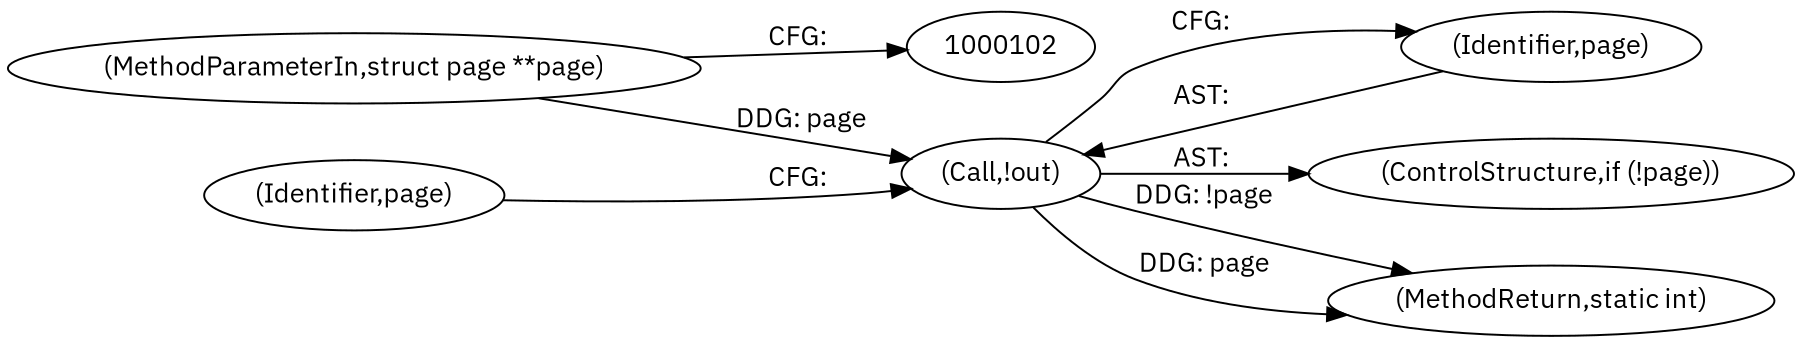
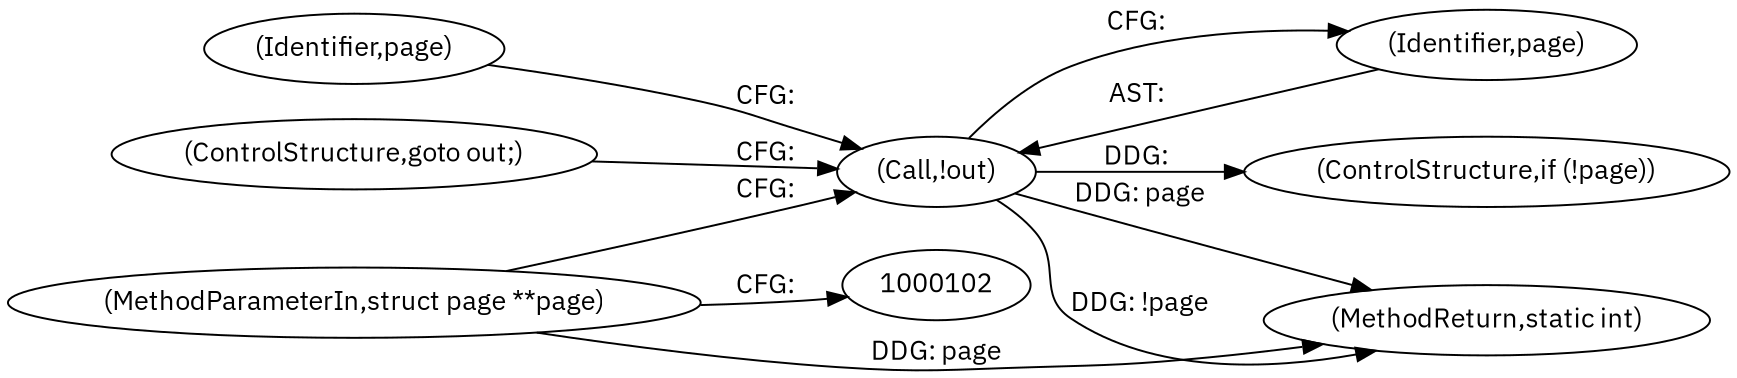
(801, 120) -> (769, 190)
none -> (354, 154)
(1204, 159) -> (1140, 157)
none -> (919, 370)
